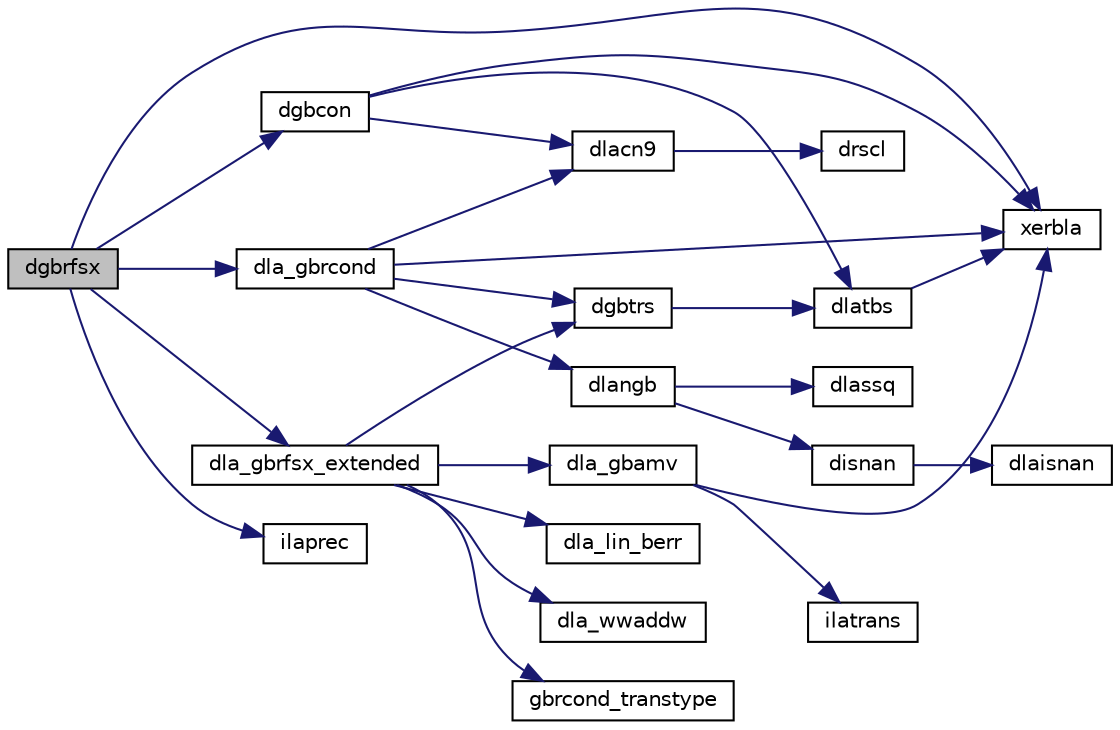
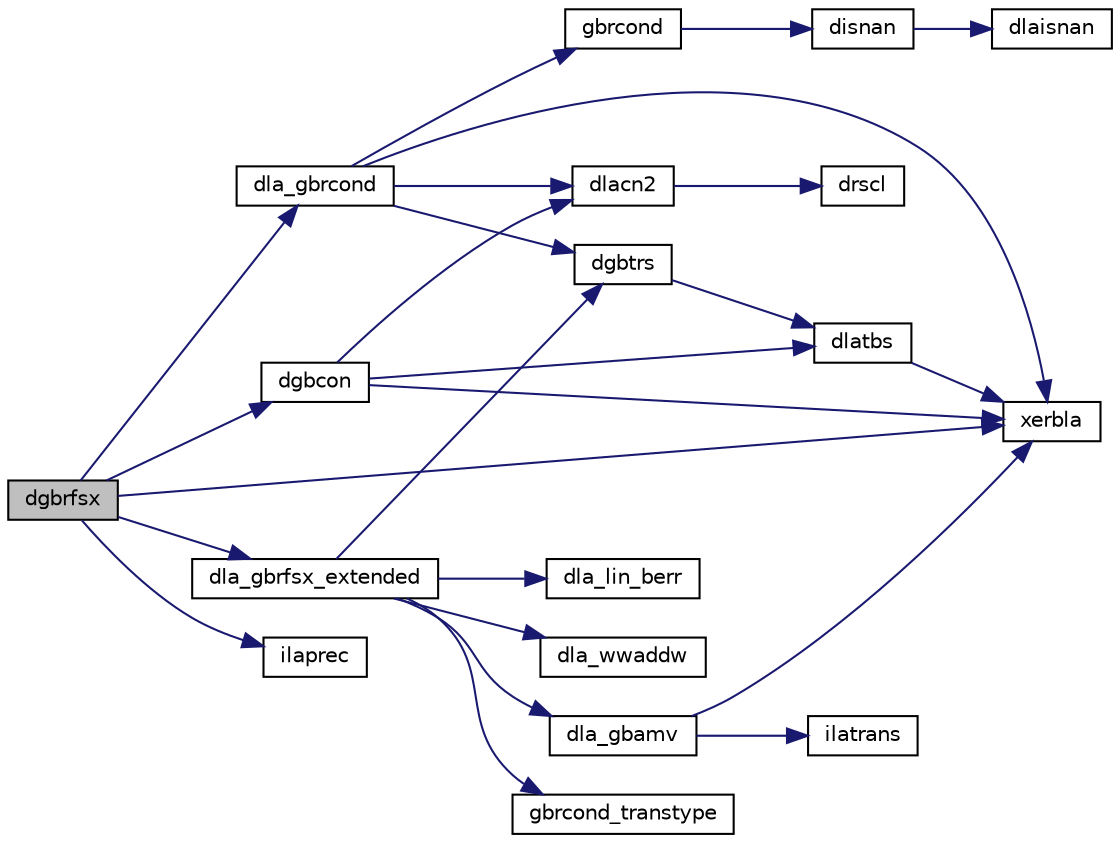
(623, 151) -> (623, 186)
(623, 387) -> (623, 29)
(863, 387) -> none
